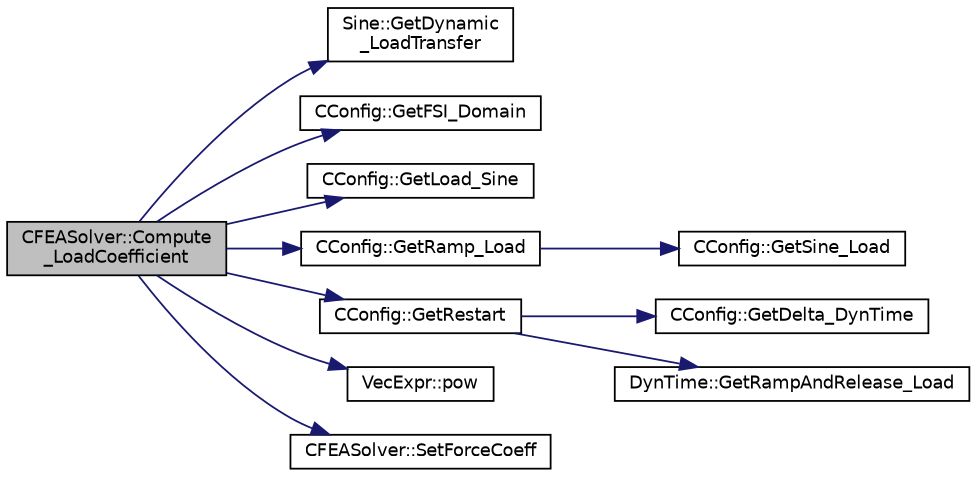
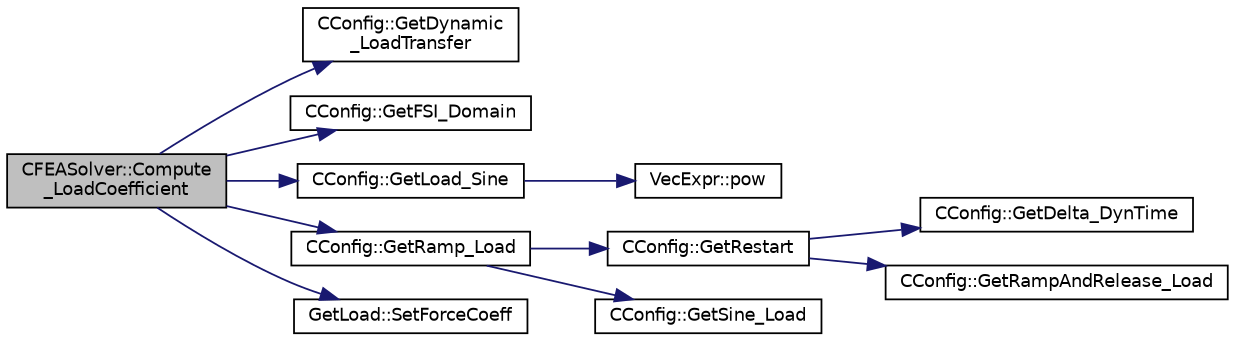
(421, 35) -> (411, 35)
(276, 284) -> (560, 249)
(240, 326) -> (570, 181)
(792, 384) -> (1057, 282)
(421, 452) -> (411, 316)
